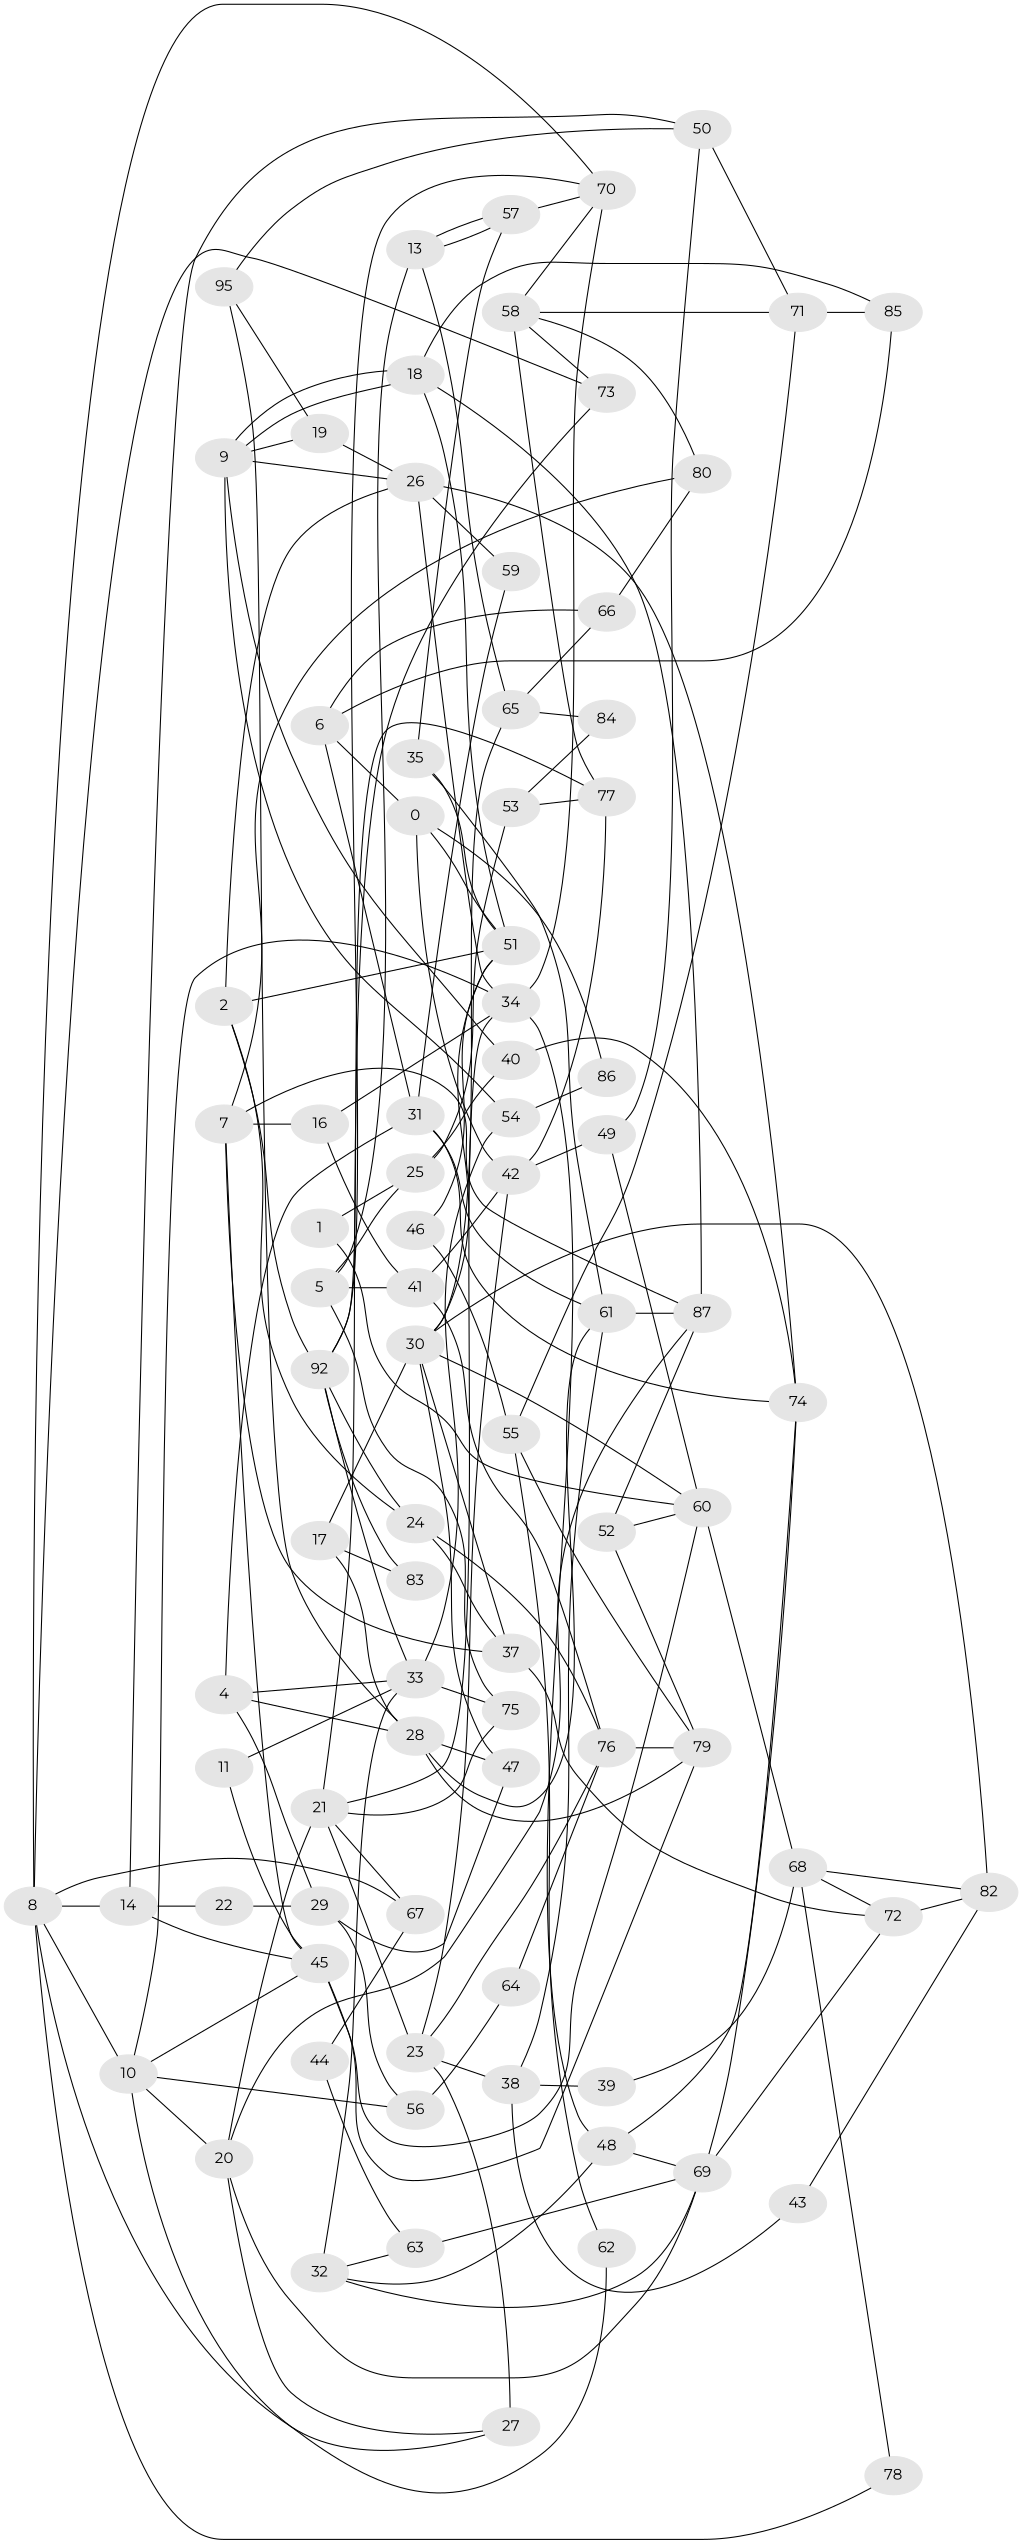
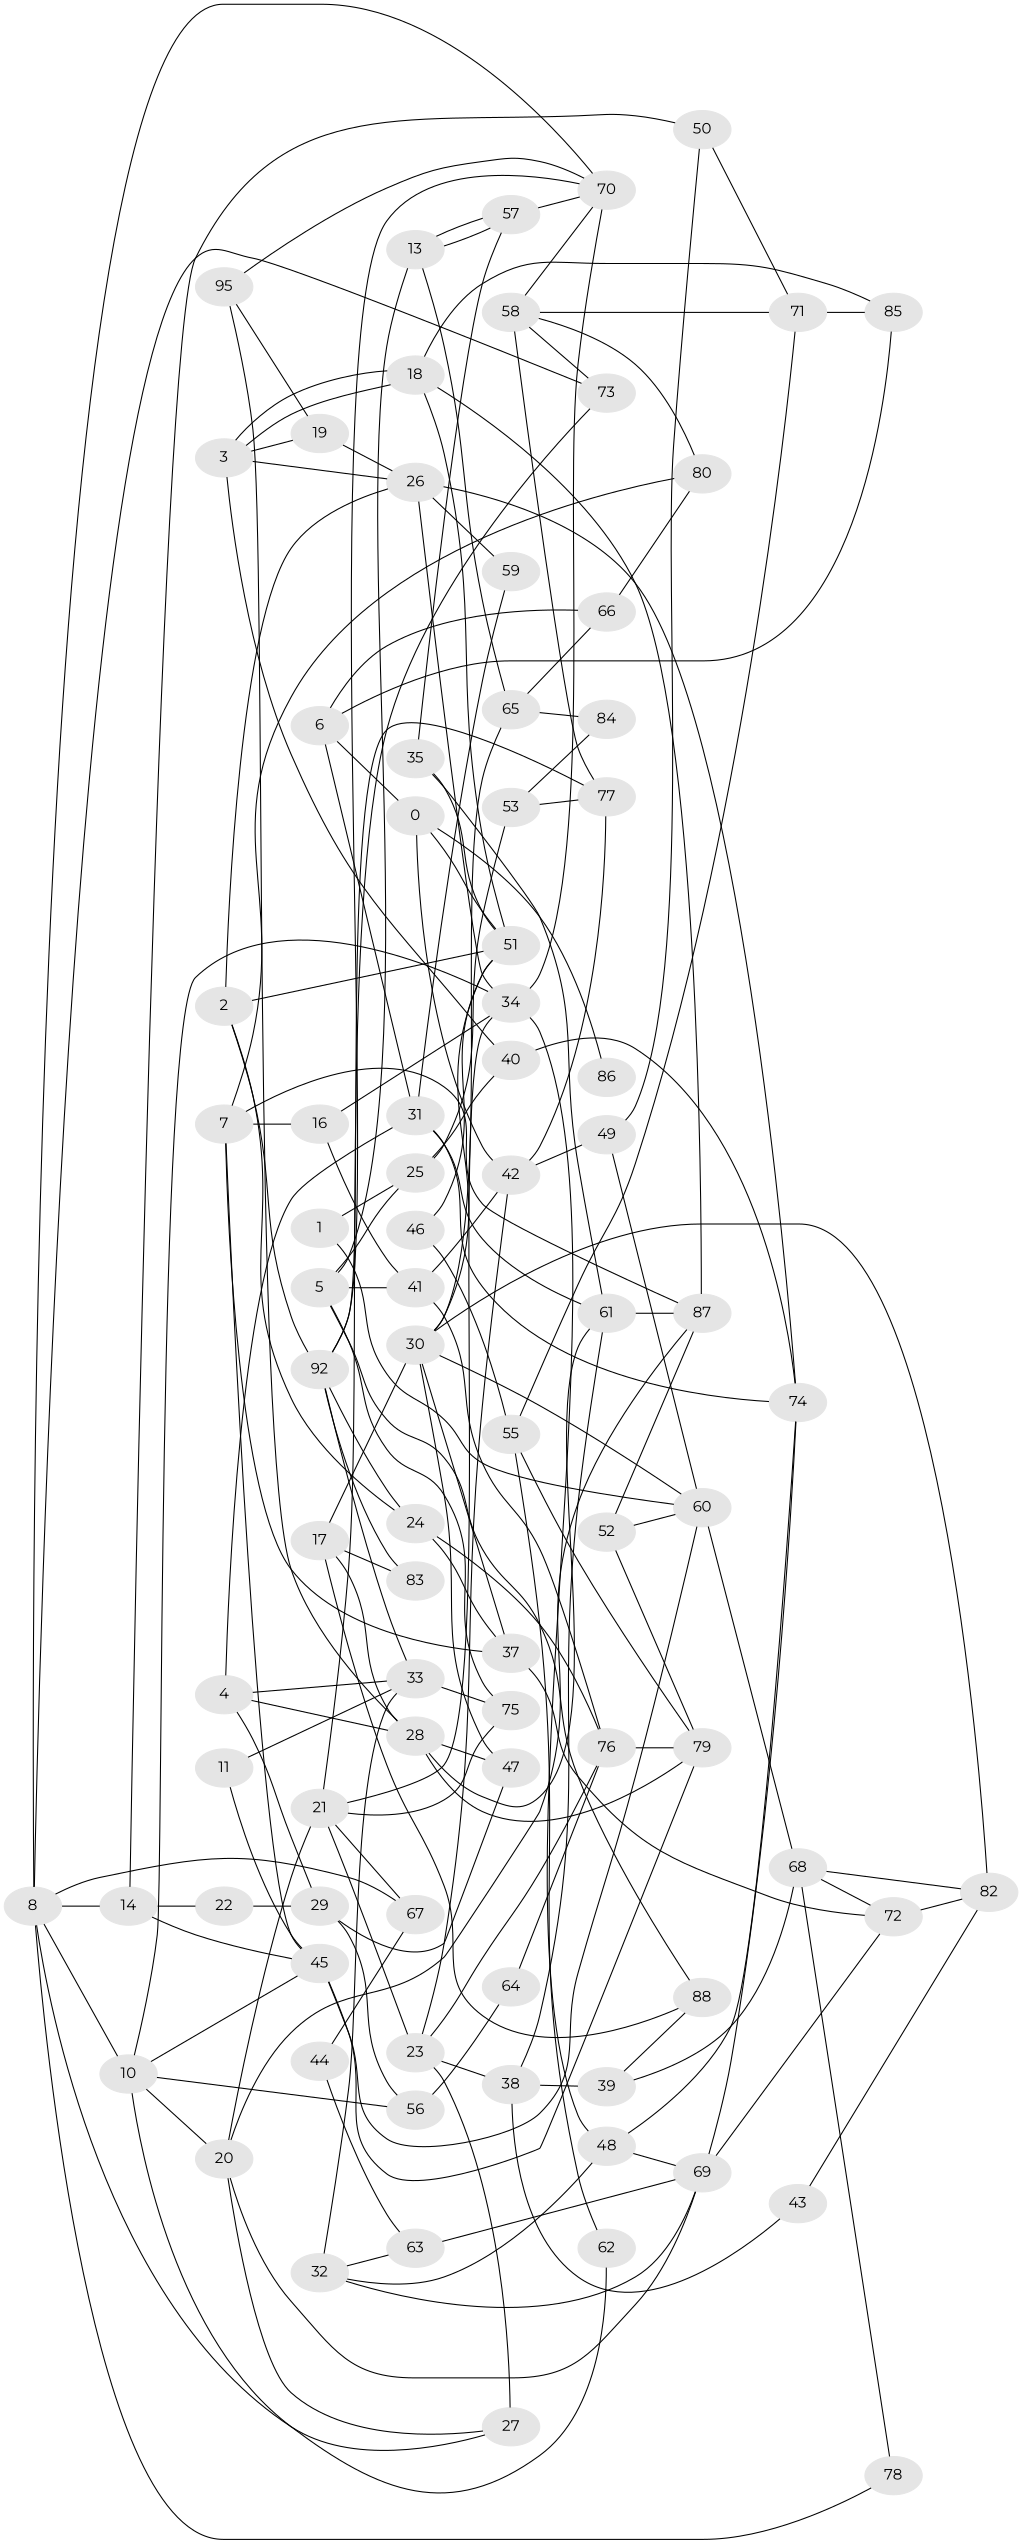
(436, 150) -> (405, 181)
(224, 458) -> (224, 458)
(511, 1118) -> none
none -> (702, 1998)
